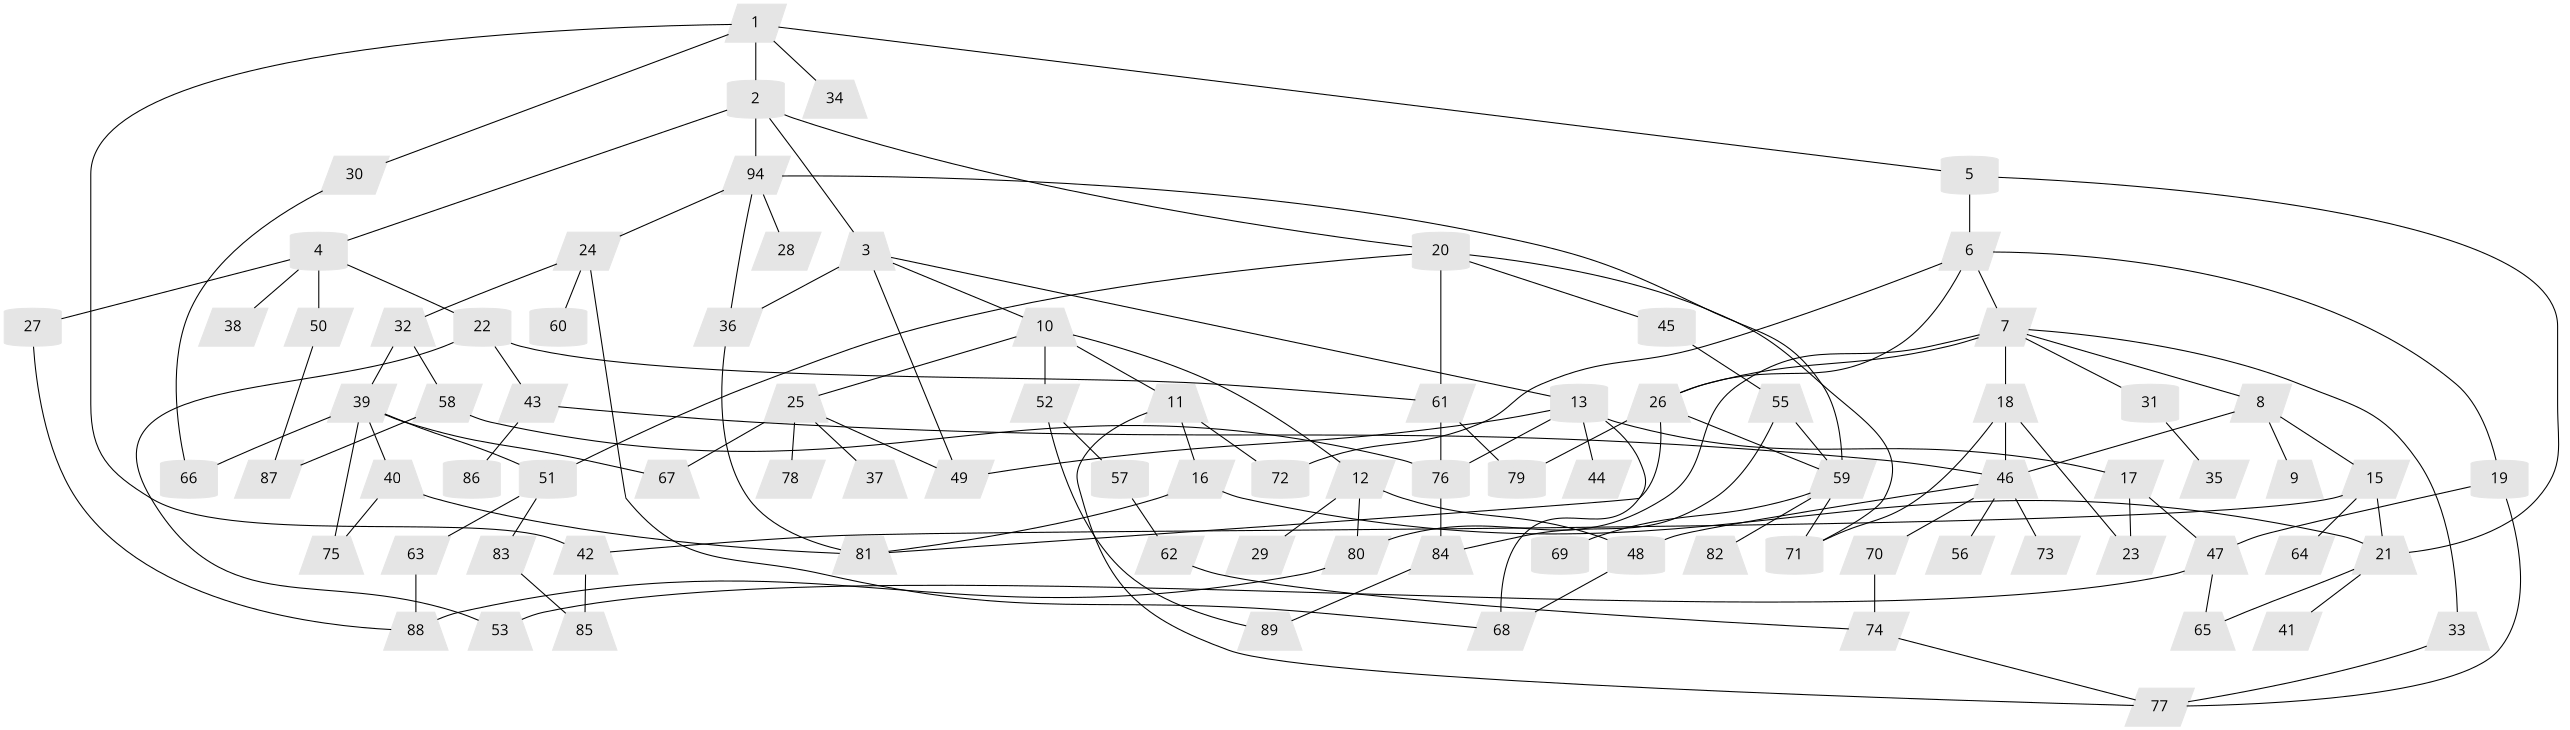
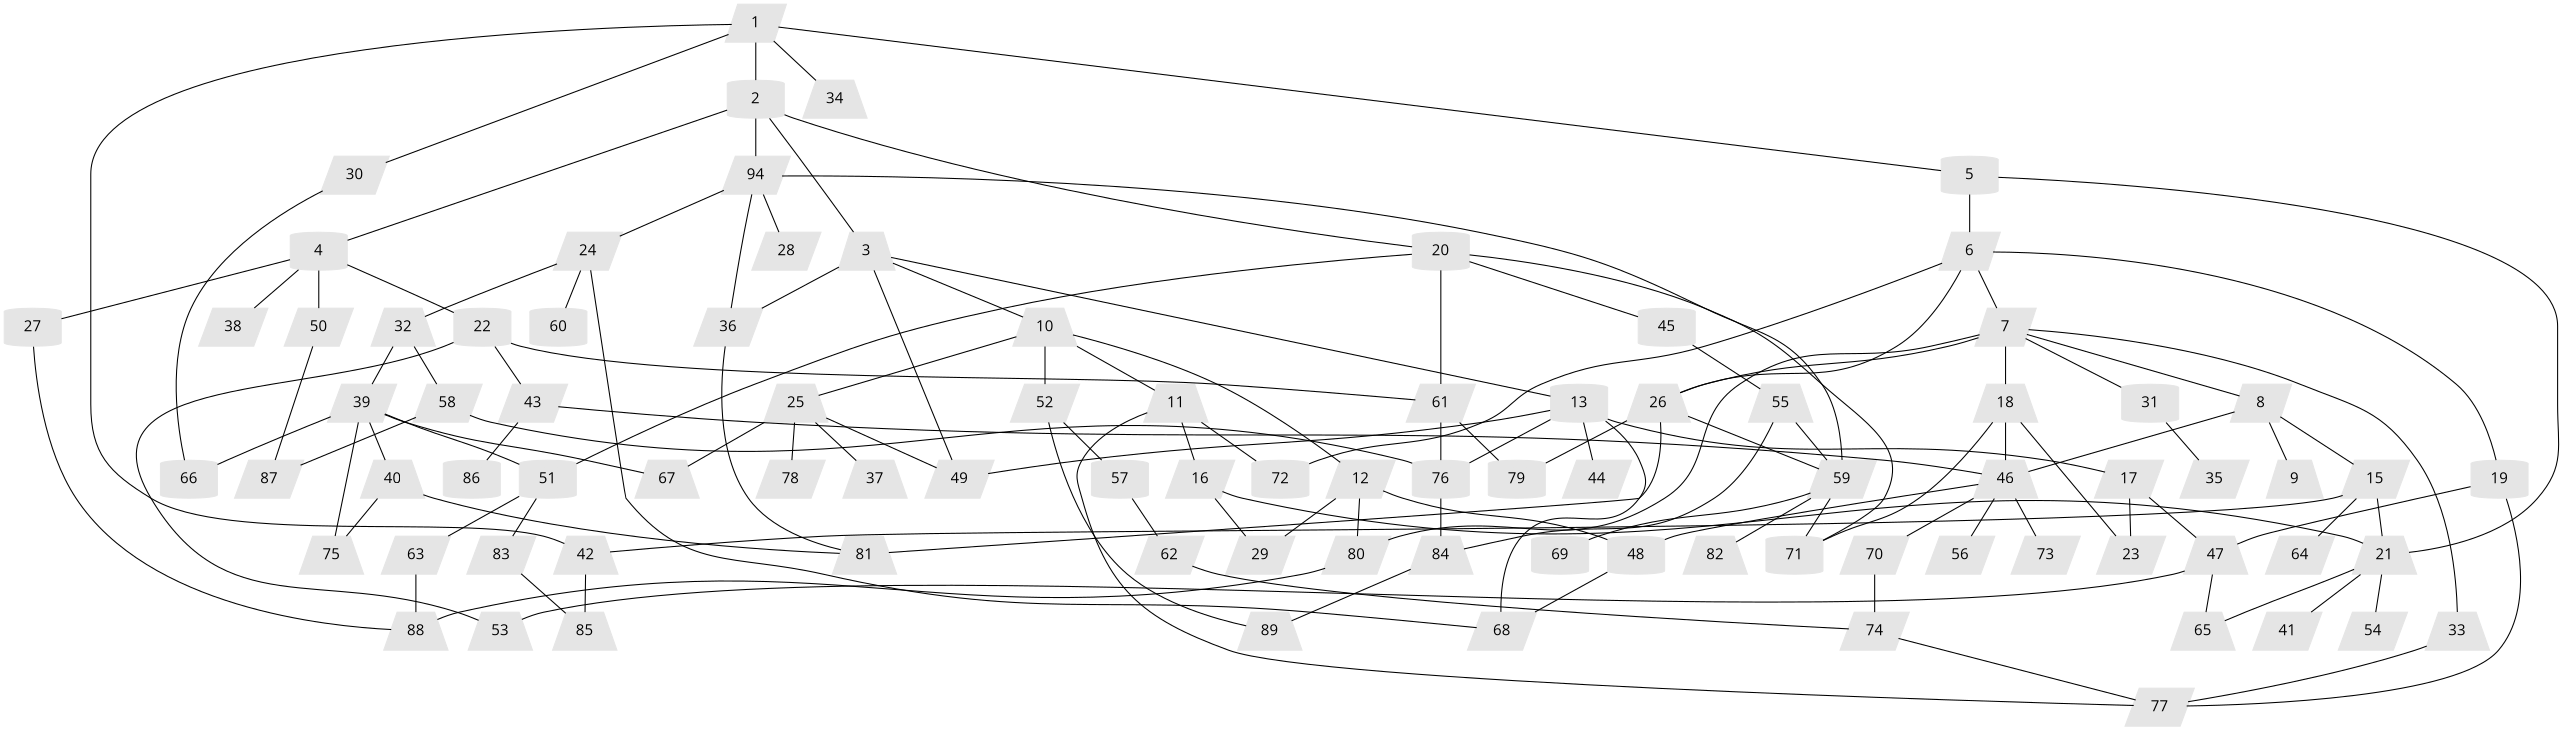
(1051, 525) -> (1230, 517)
none -> (2373, 631)
